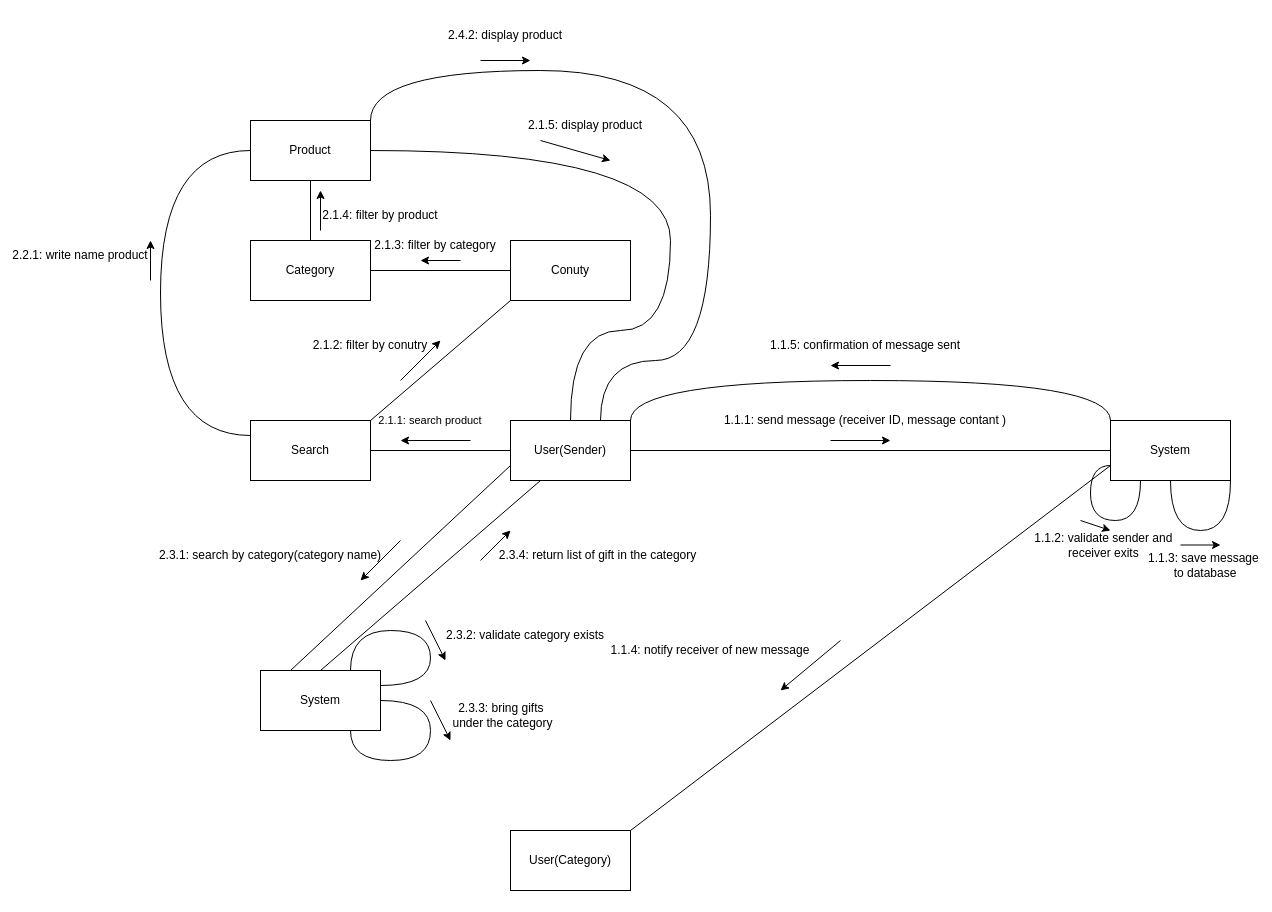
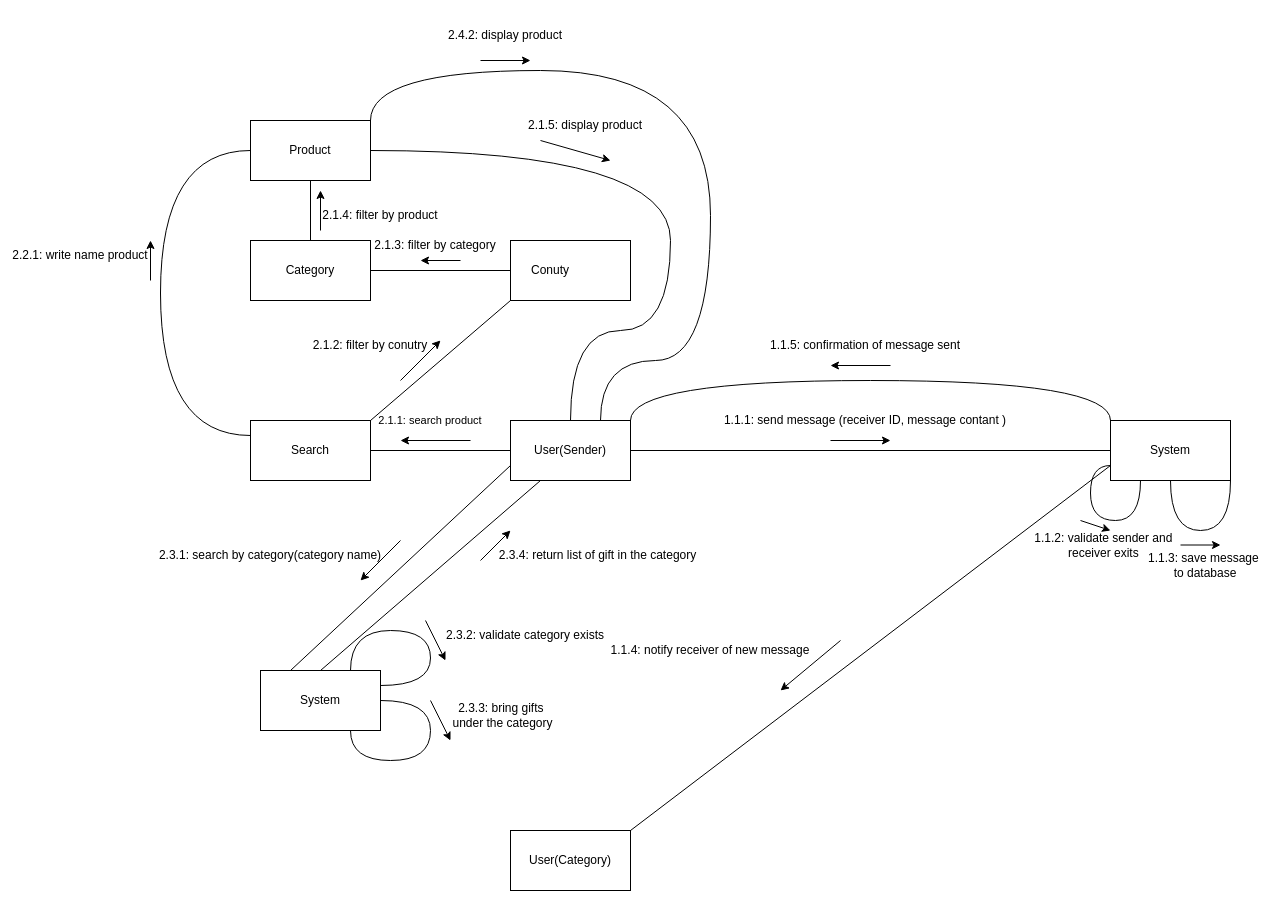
(571, 271) -> (551, 271)
